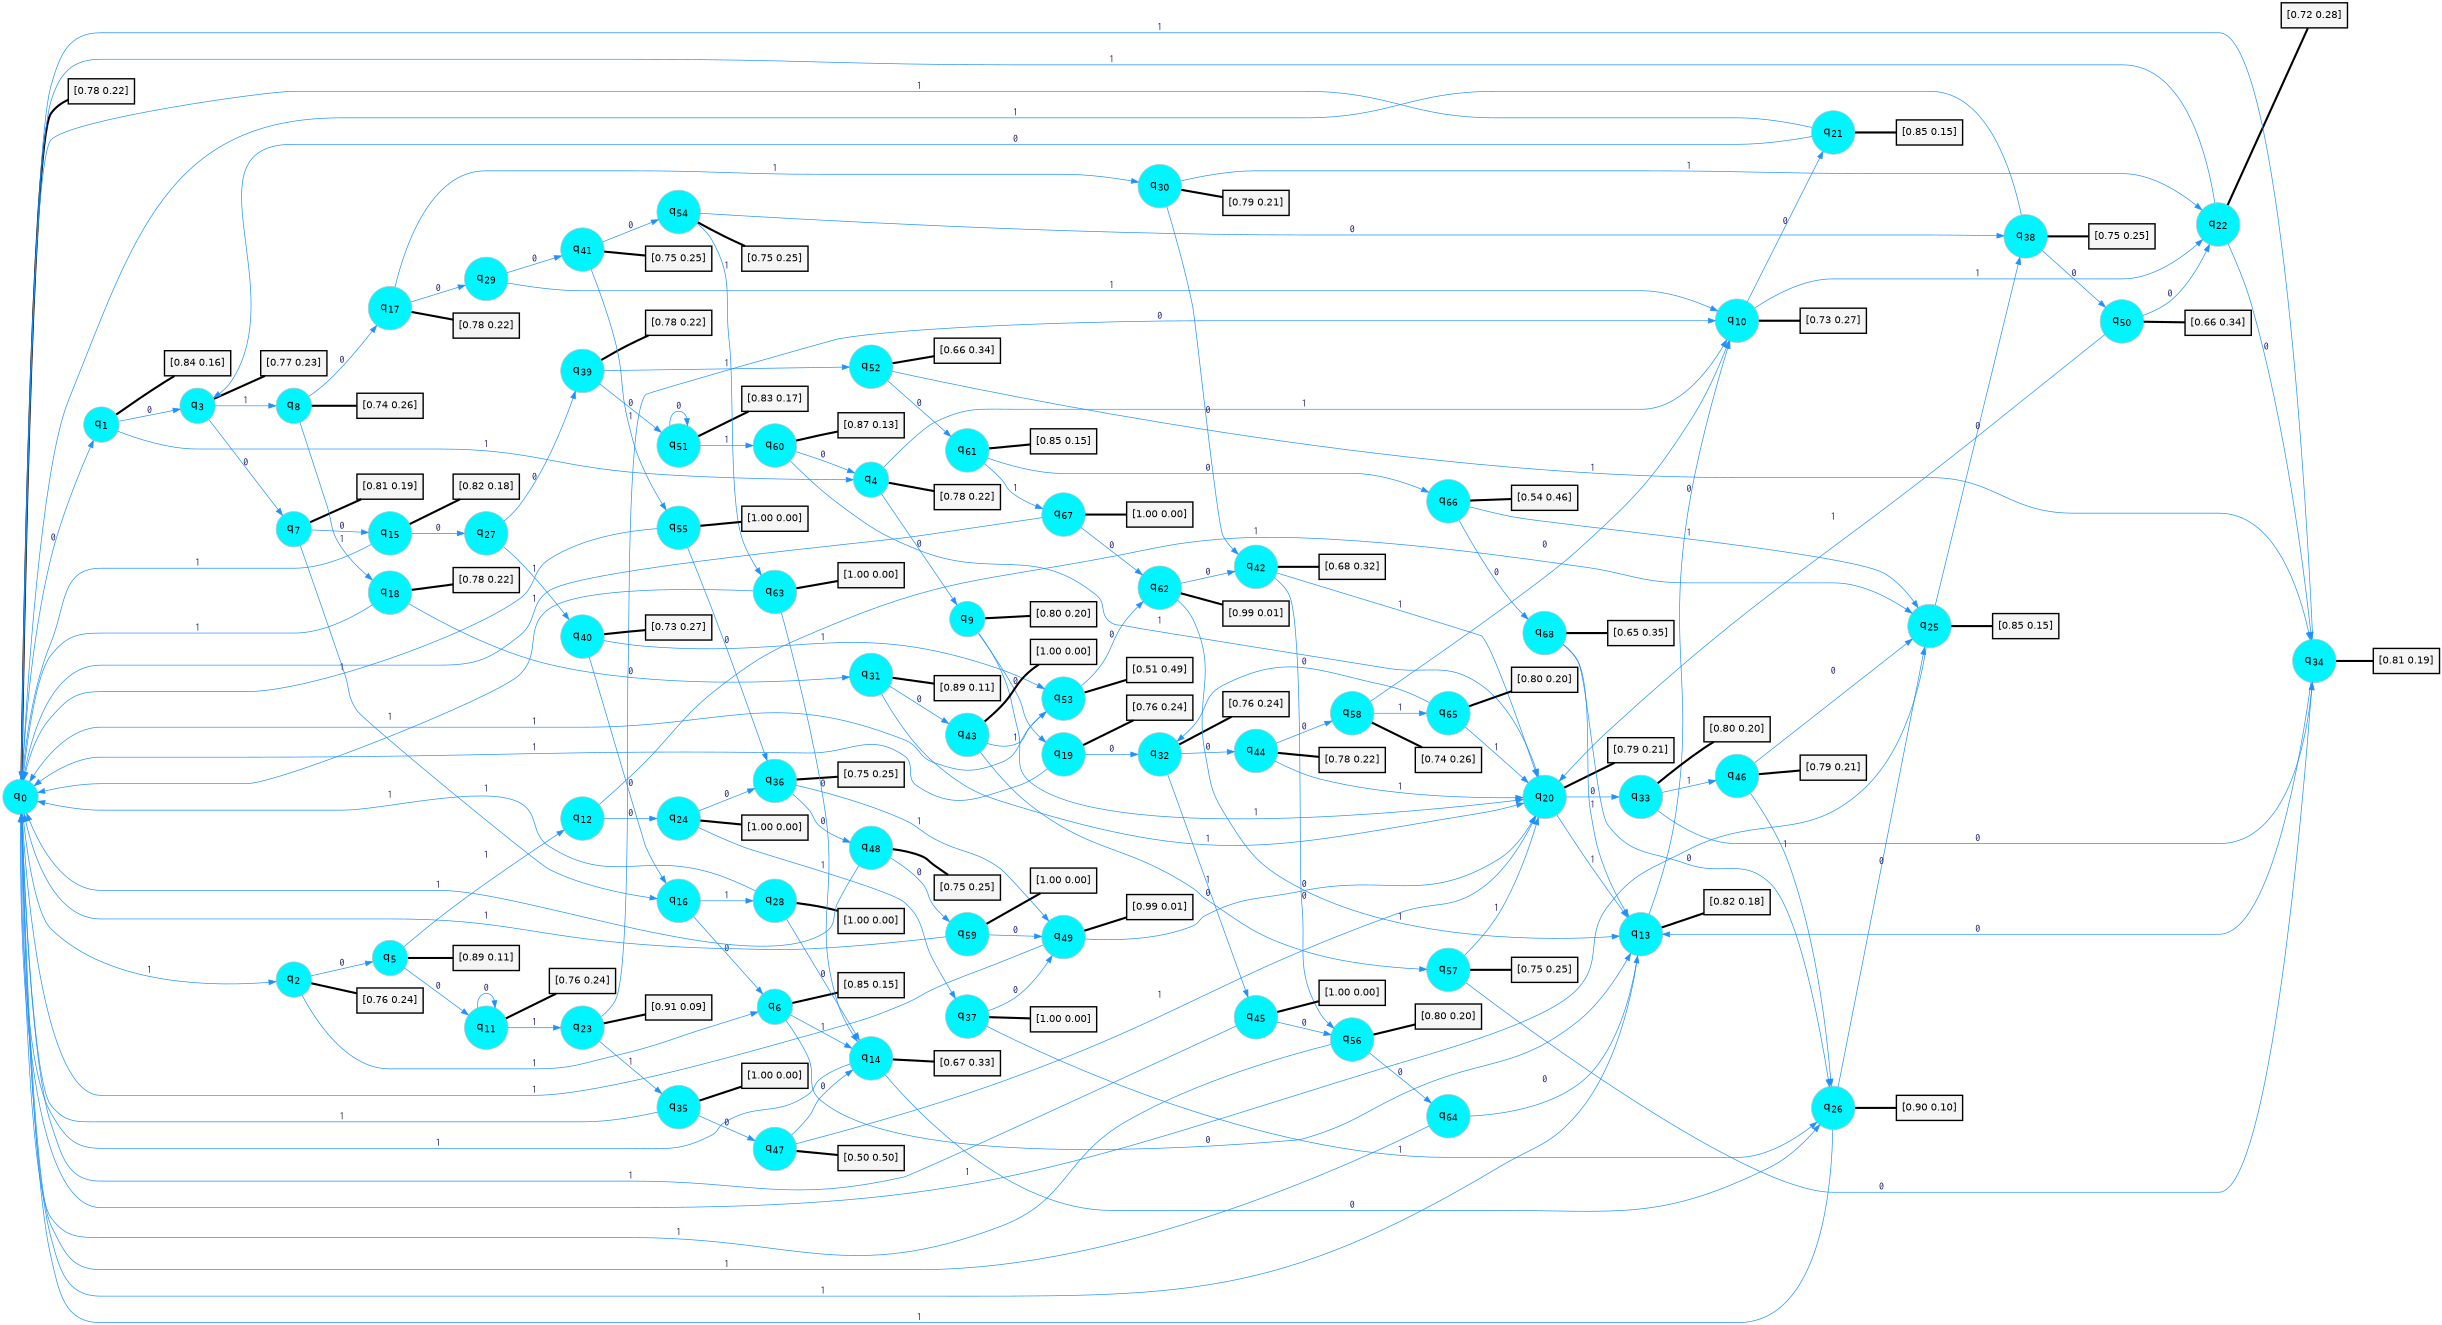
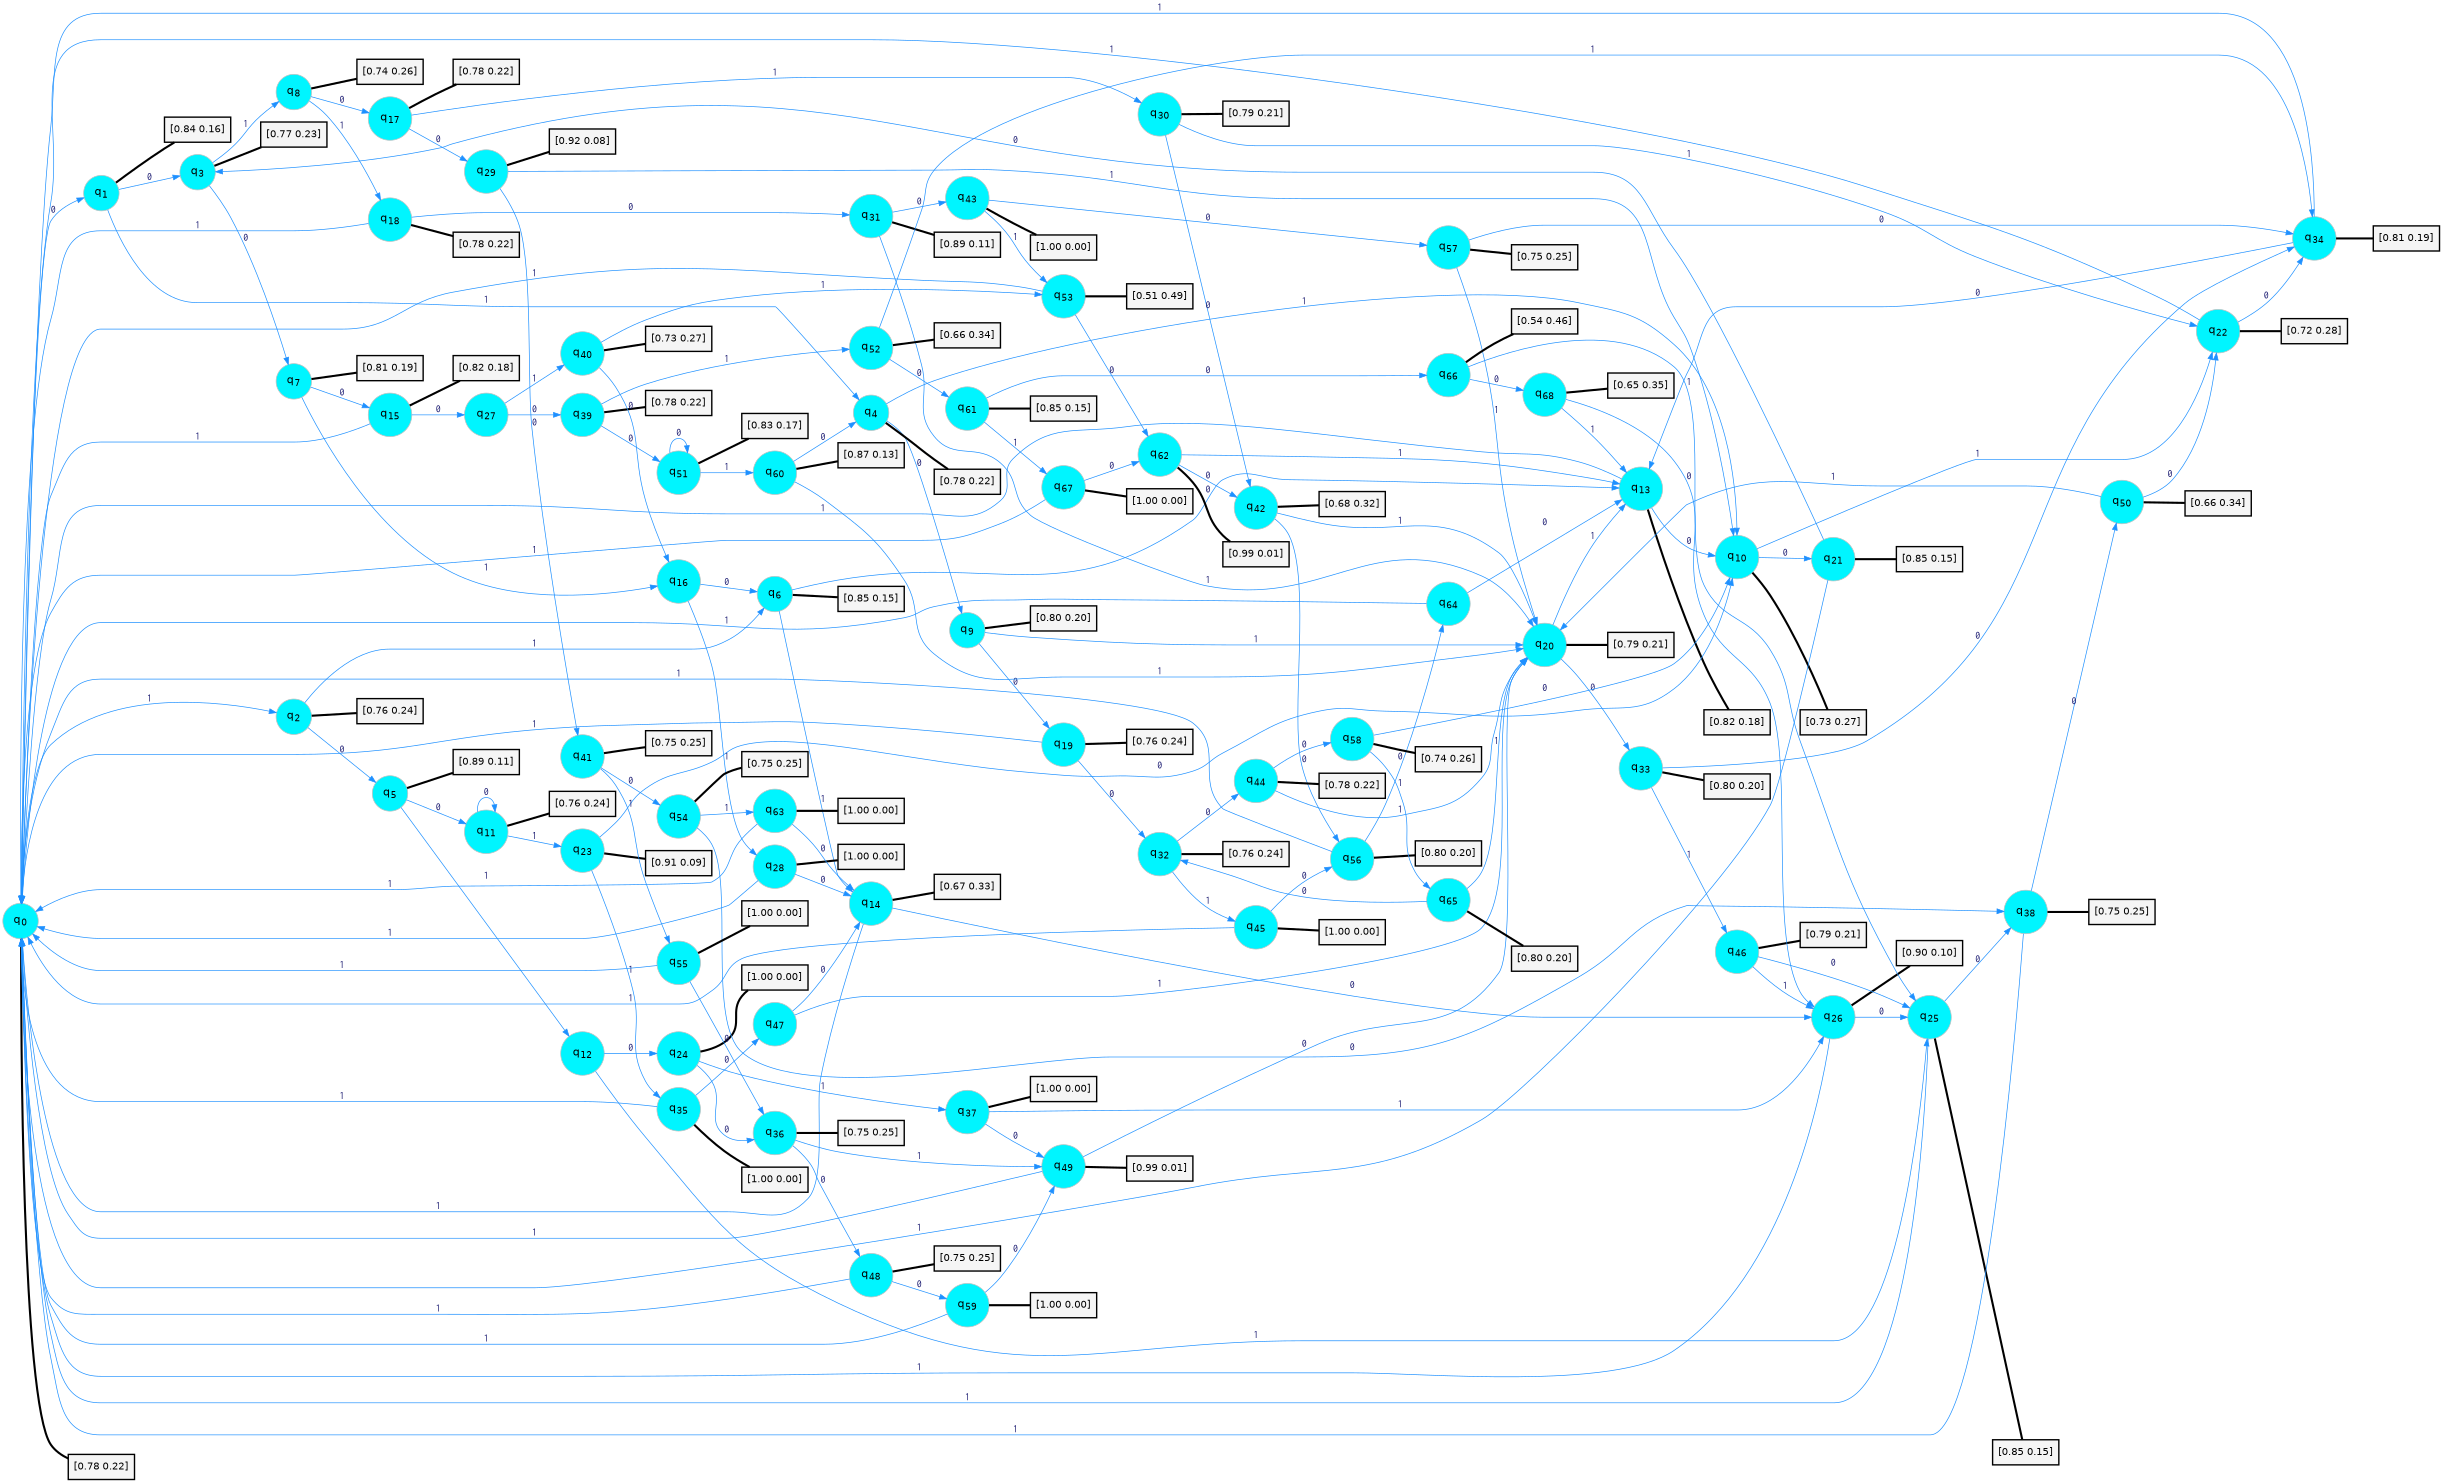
none -> (582, 142)
(871, 1158) -> none
